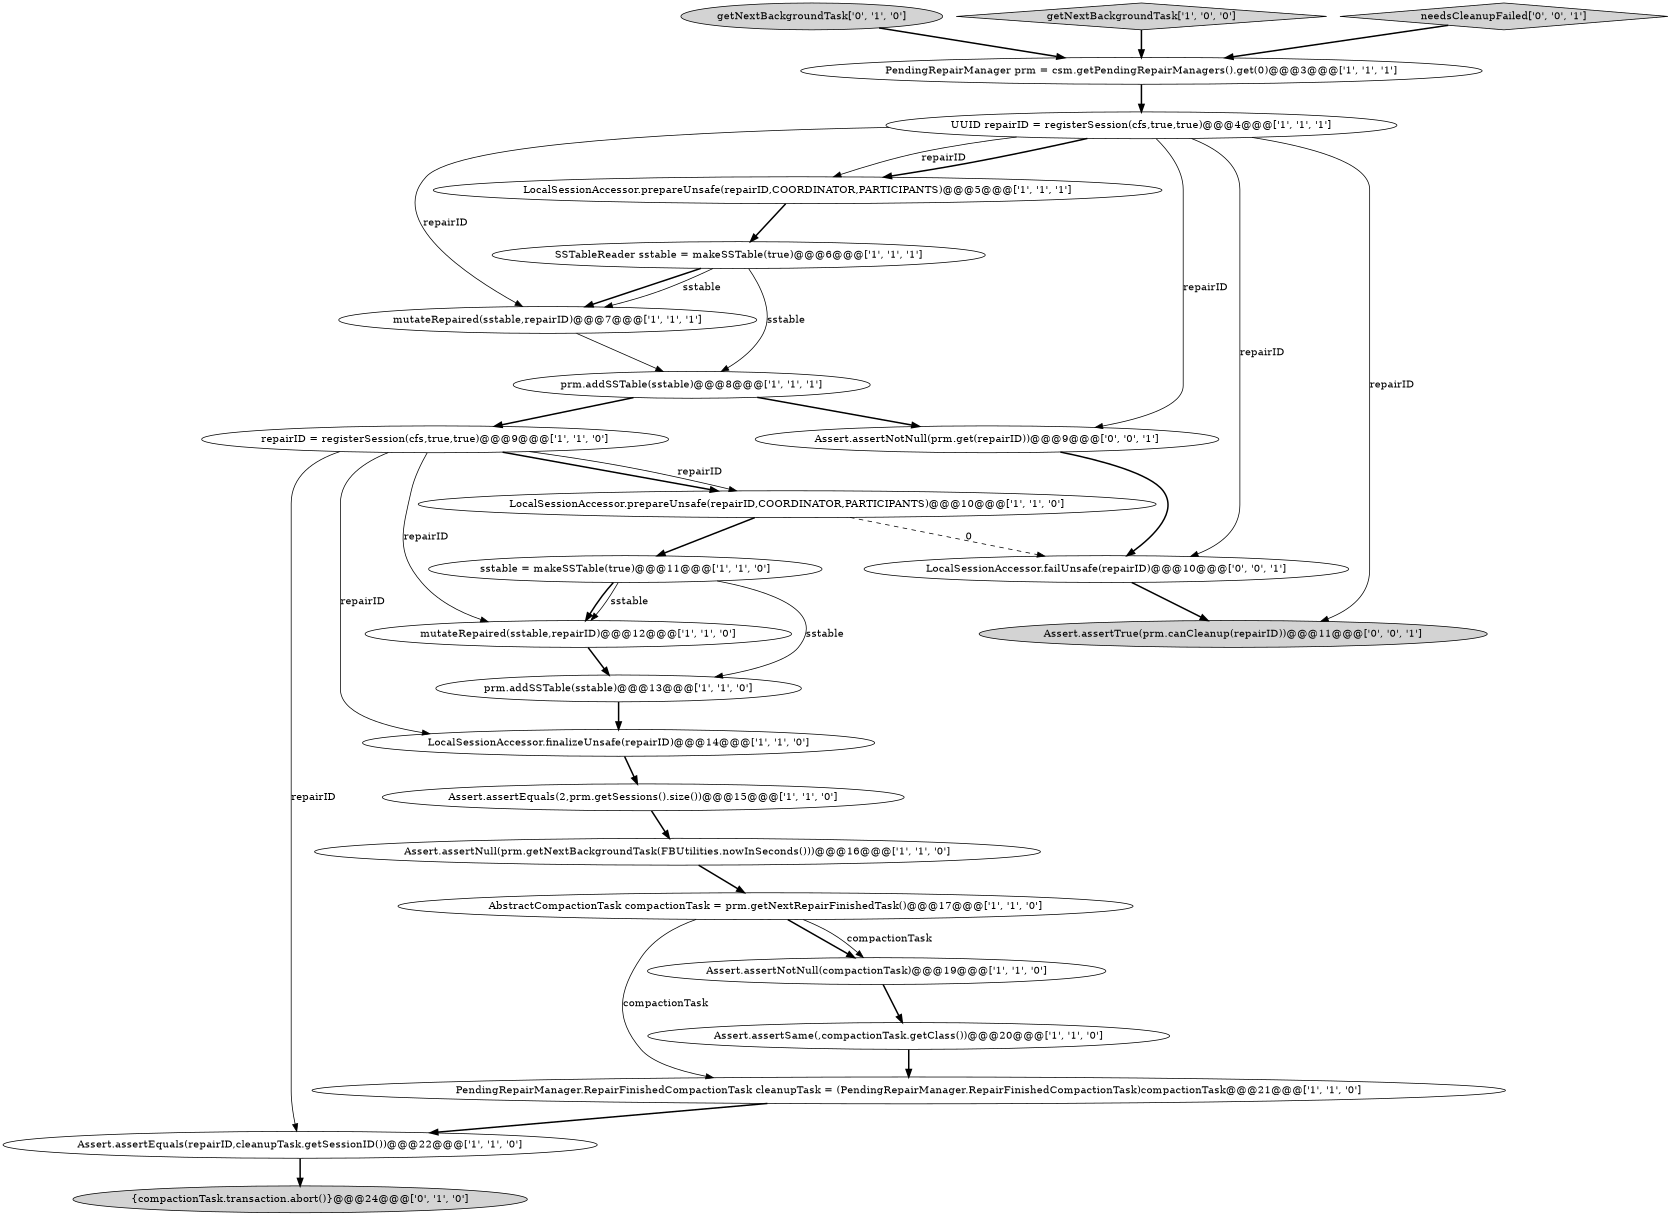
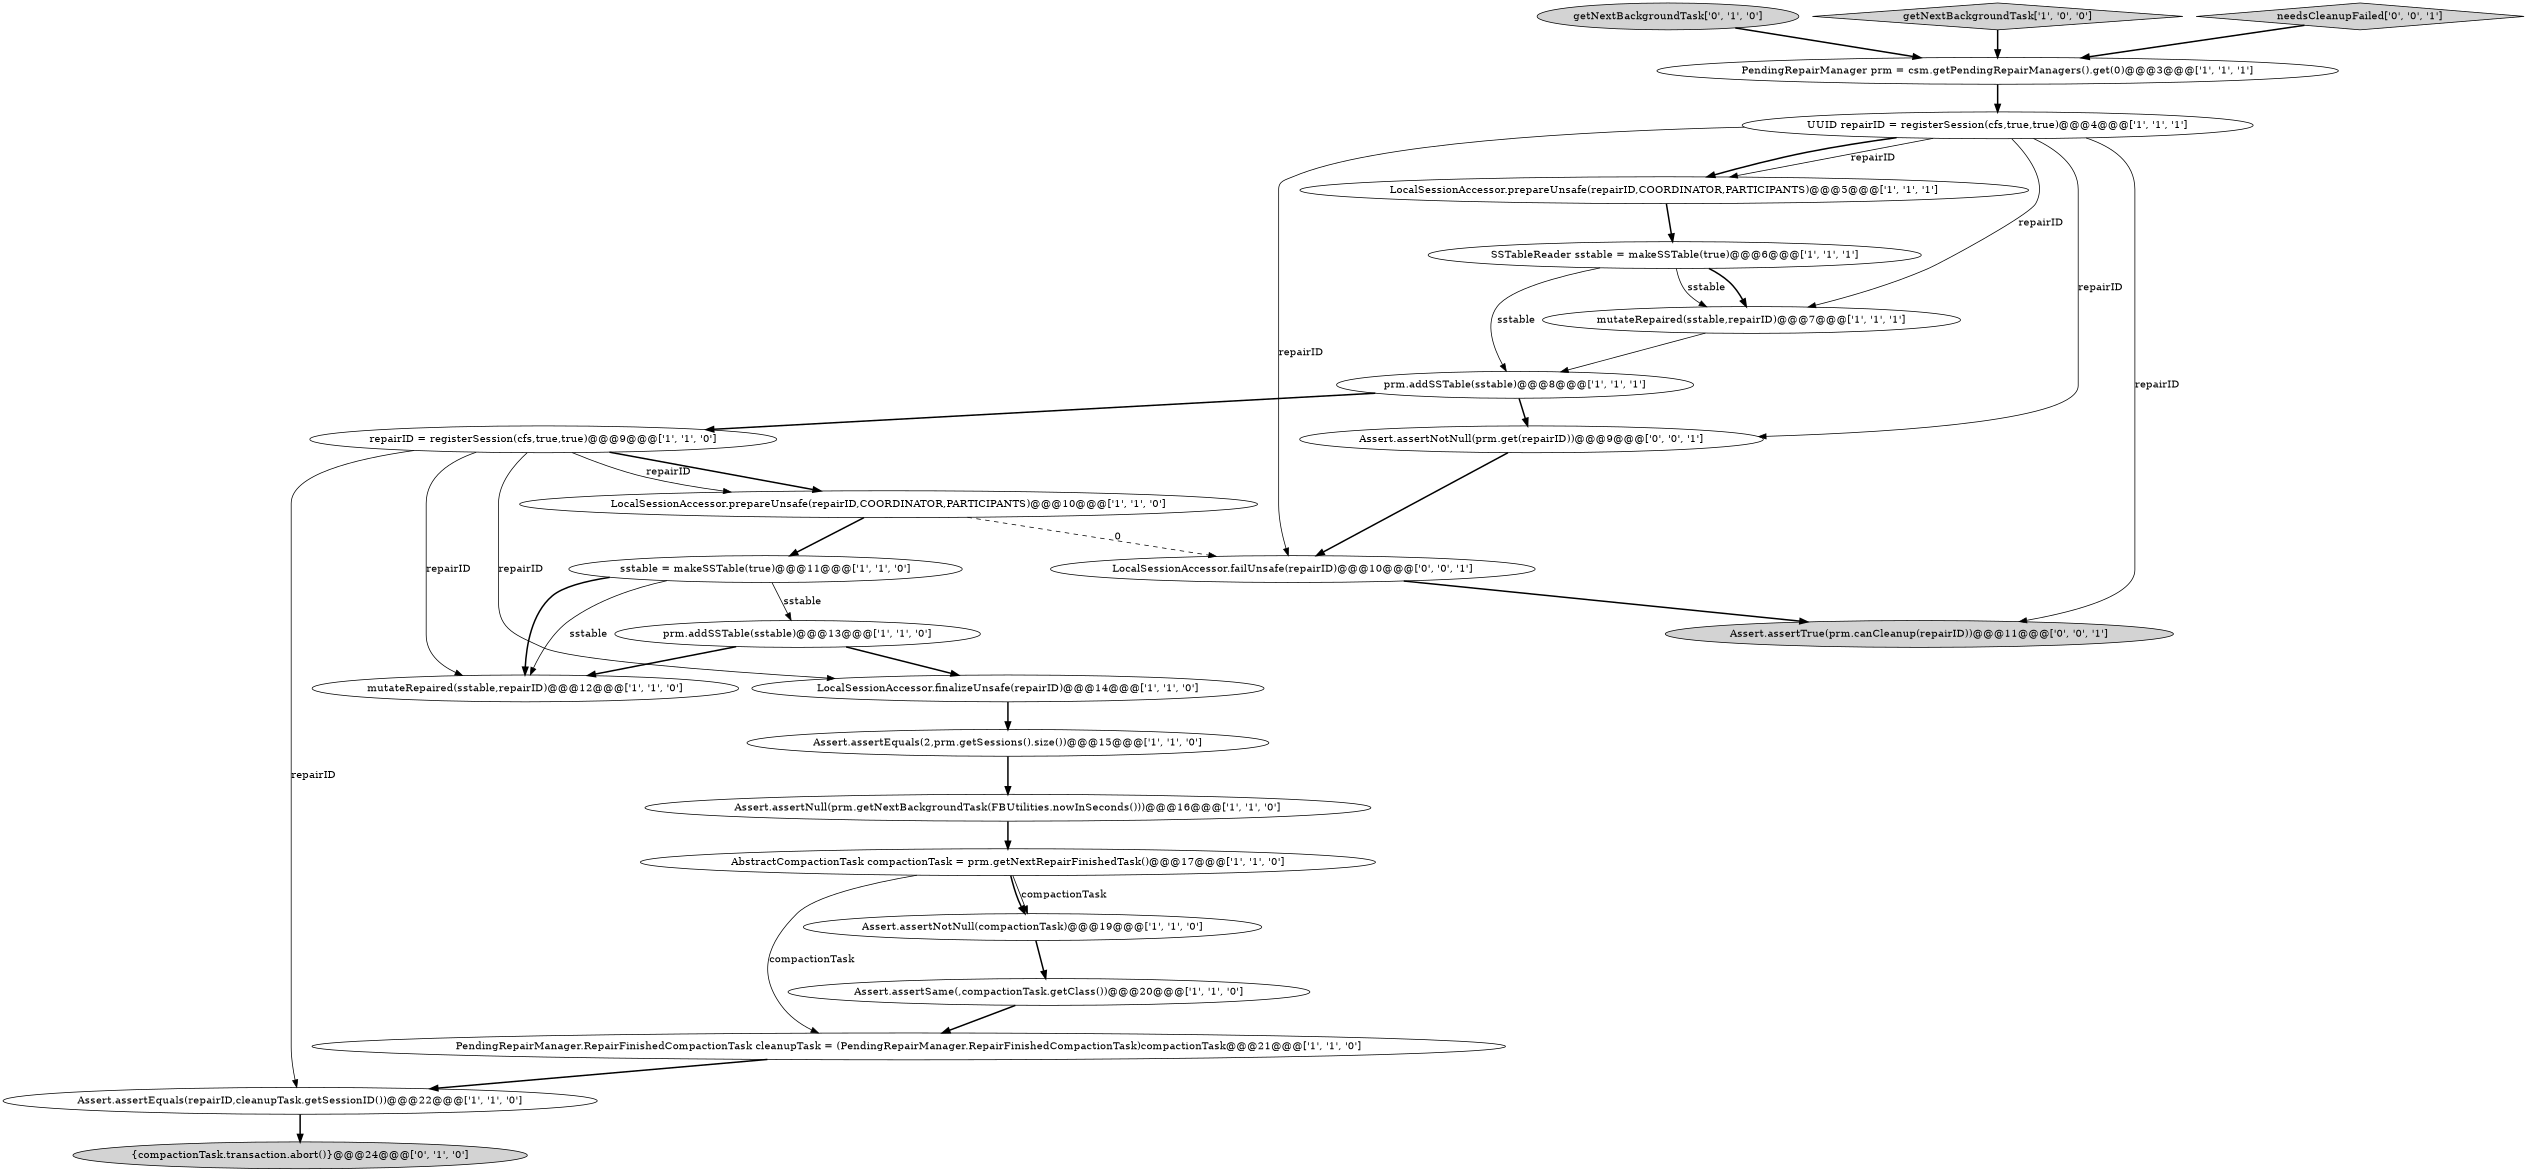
(596, 658) -> (666, 660)
